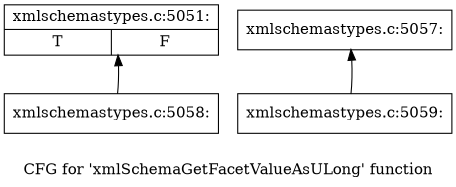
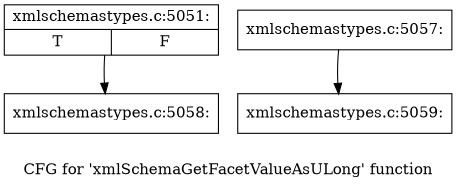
(352, 77) -> (338, 66)
(118, 80) -> (104, 69)
